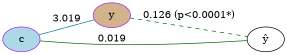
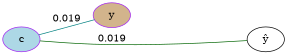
(67, 19) -> (67, 19)
(189, 27) -> none
